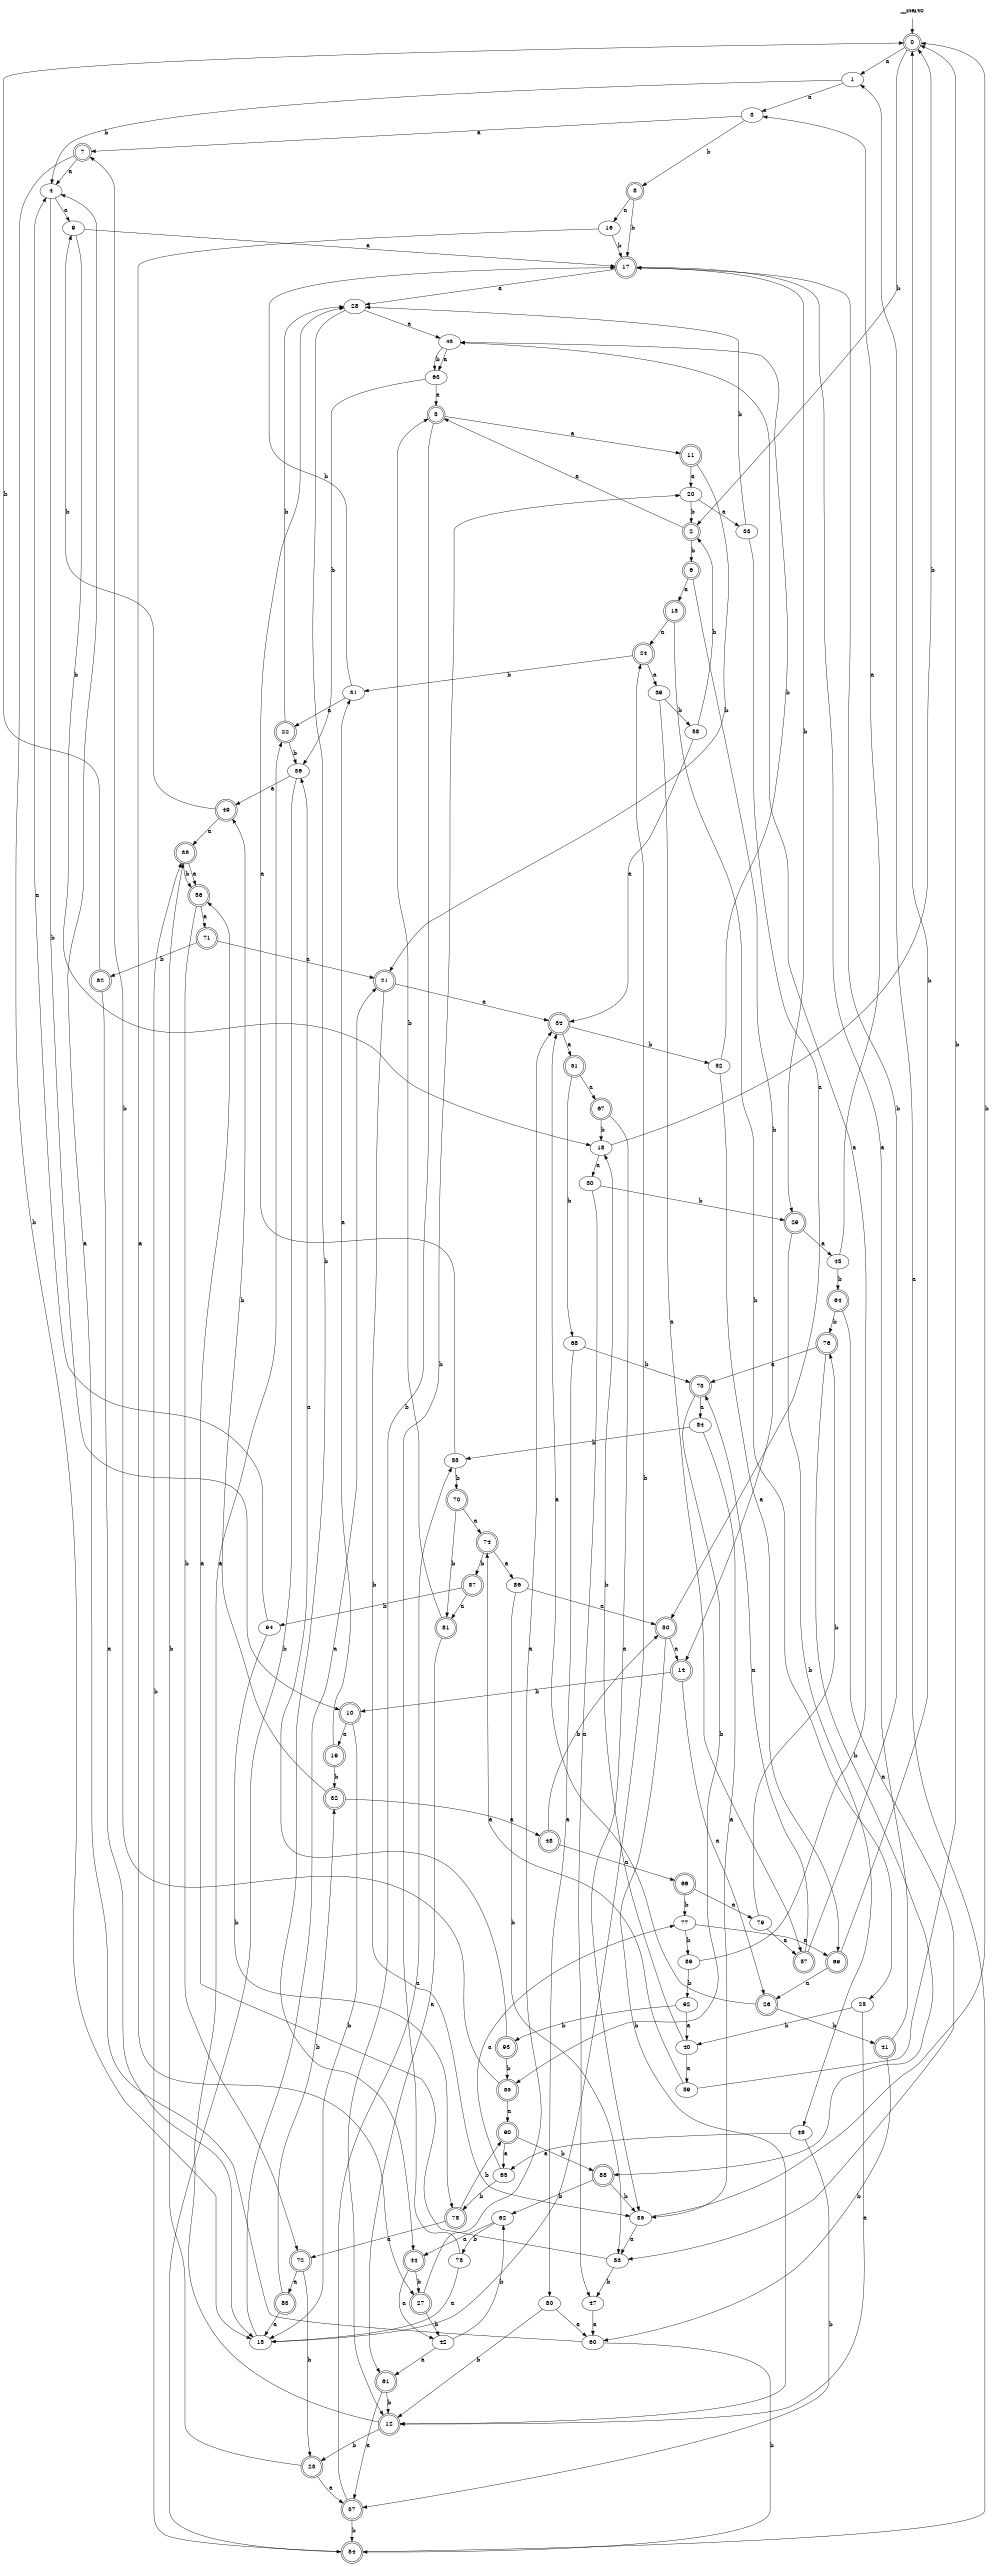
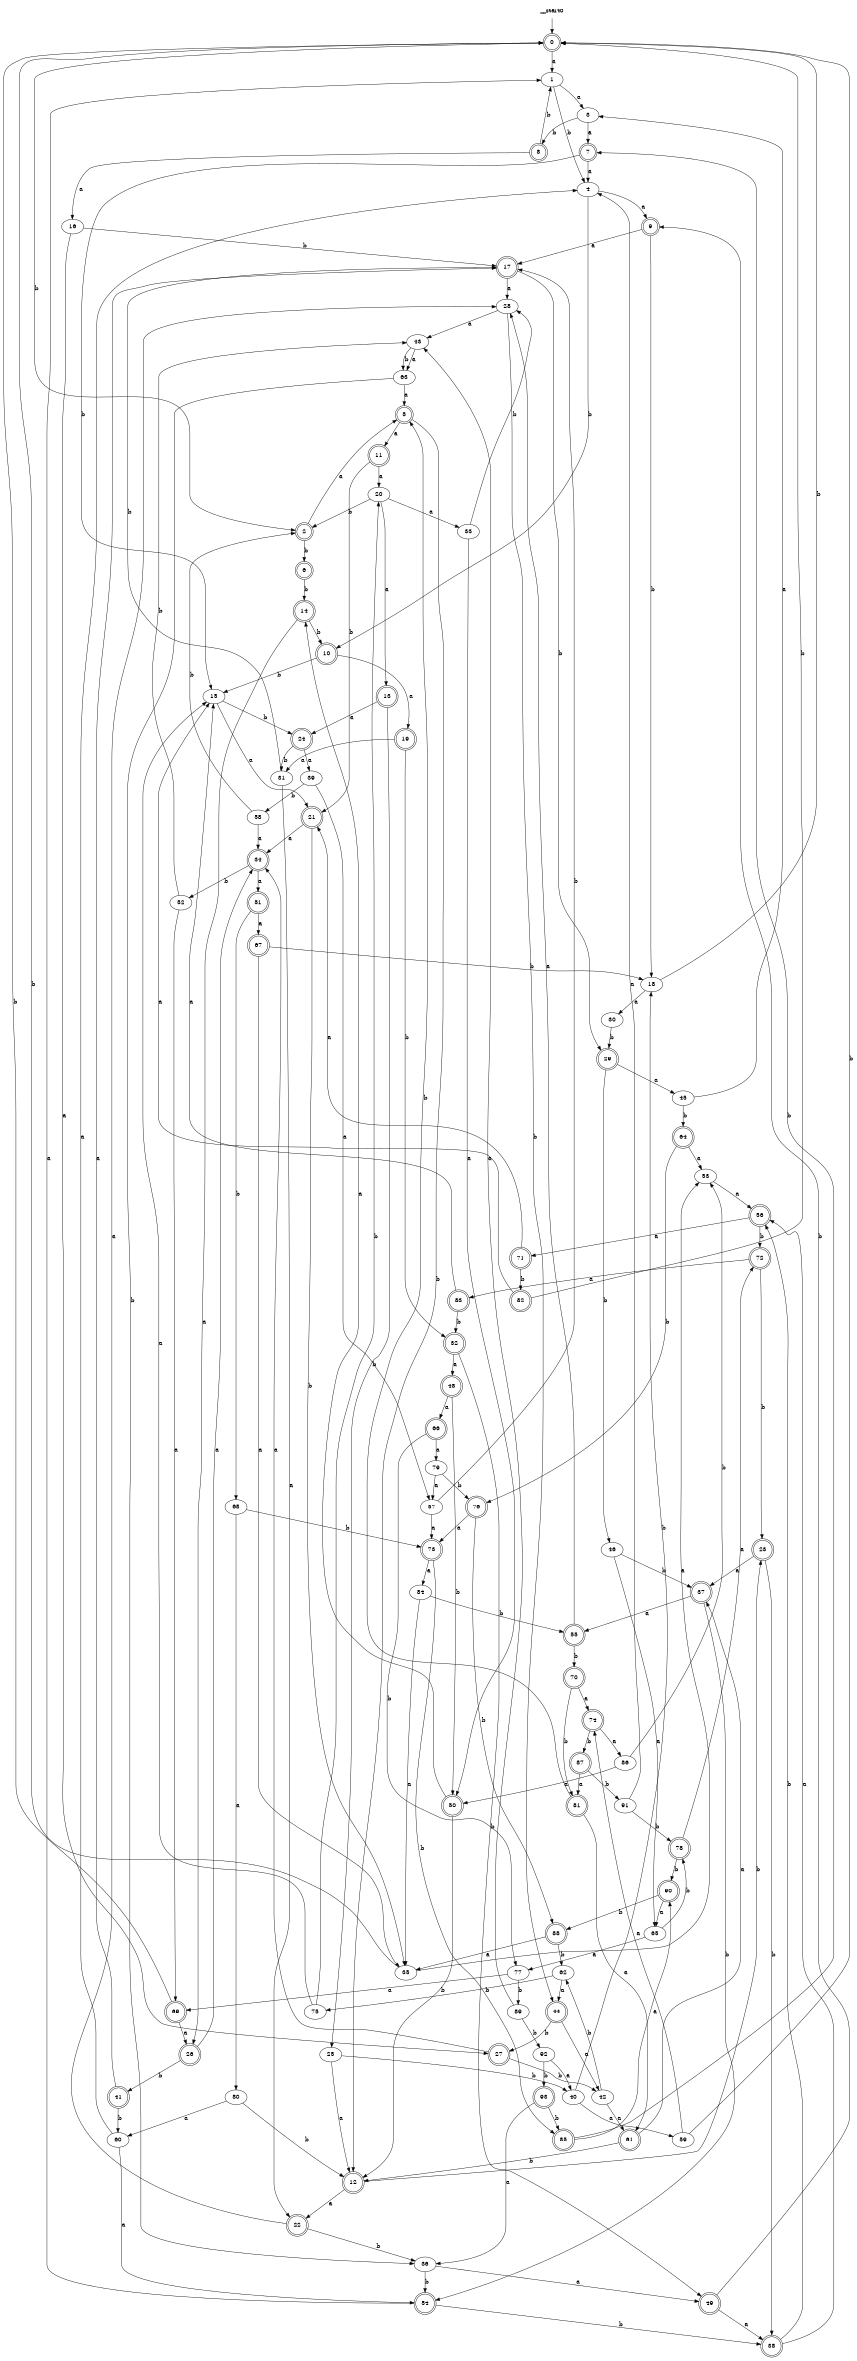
(631, 226) -> (545, 117)
(74, 228) -> (650, 227)
(287, 512) -> (114, 1237)
(684, 588) -> (385, 591)
(455, 1461) -> (574, 1635)
(270, 1628) -> (625, 1806)
(804, 1962) -> (432, 1507)
(626, 2197) -> (488, 1955)
(593, 2303) -> none
(772, 2446) -> (124, 2225)
